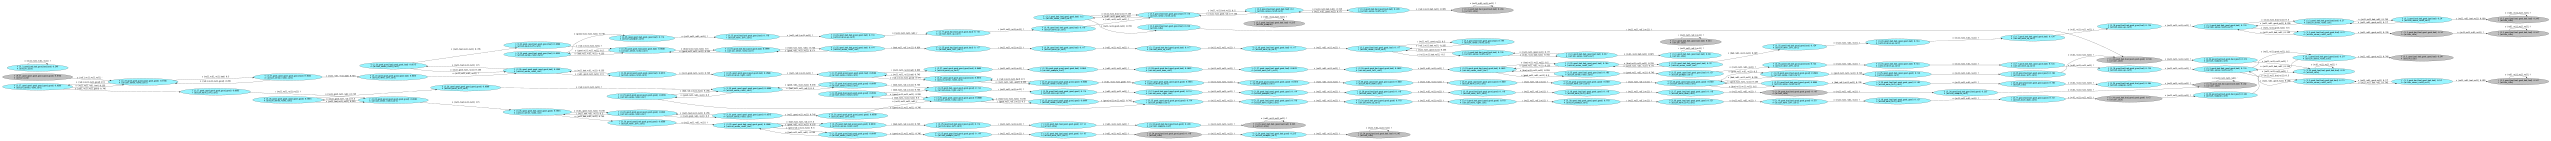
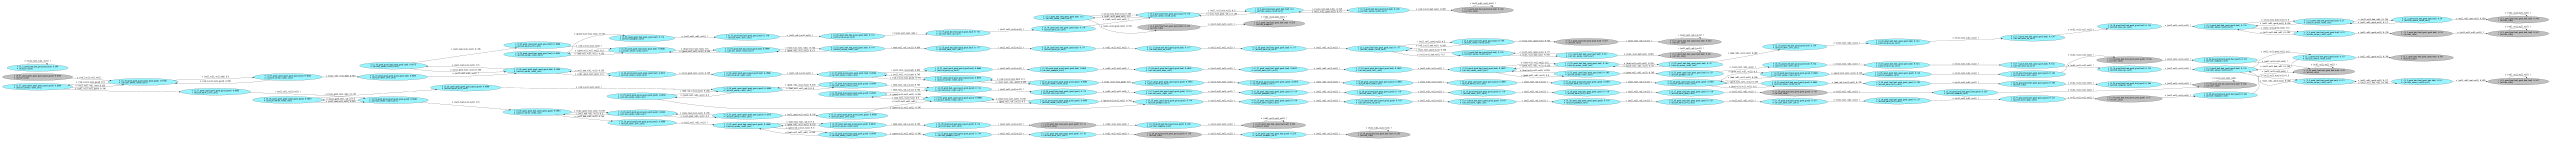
(1169, 27) -> (1169, 27)
(1662, 31) -> (1221, 25)
none -> (1587, 42)
(1691, 55) -> (1691, 55)
(2324, 72) -> (2324, 72)
(1063, 125) -> (1063, 125)
